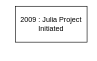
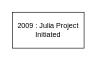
(51, 24) -> (48, 30)
